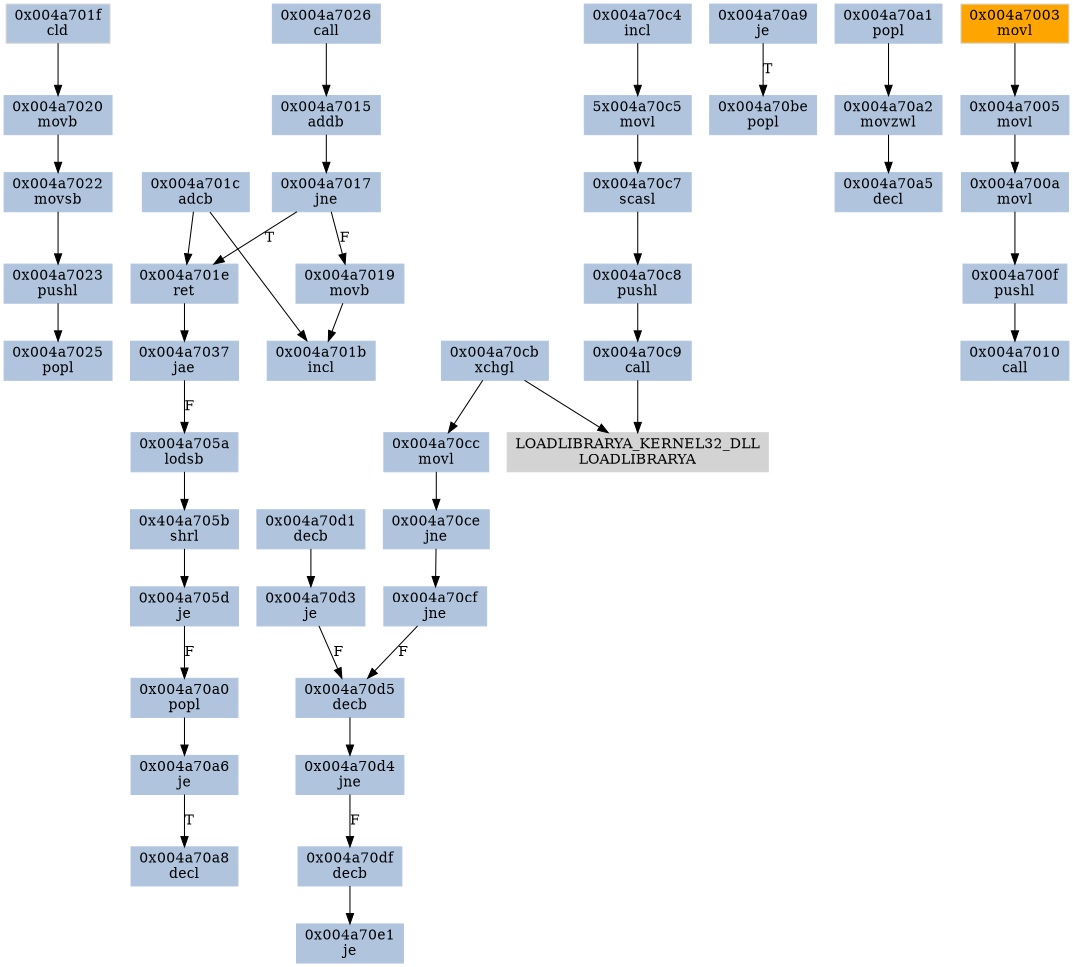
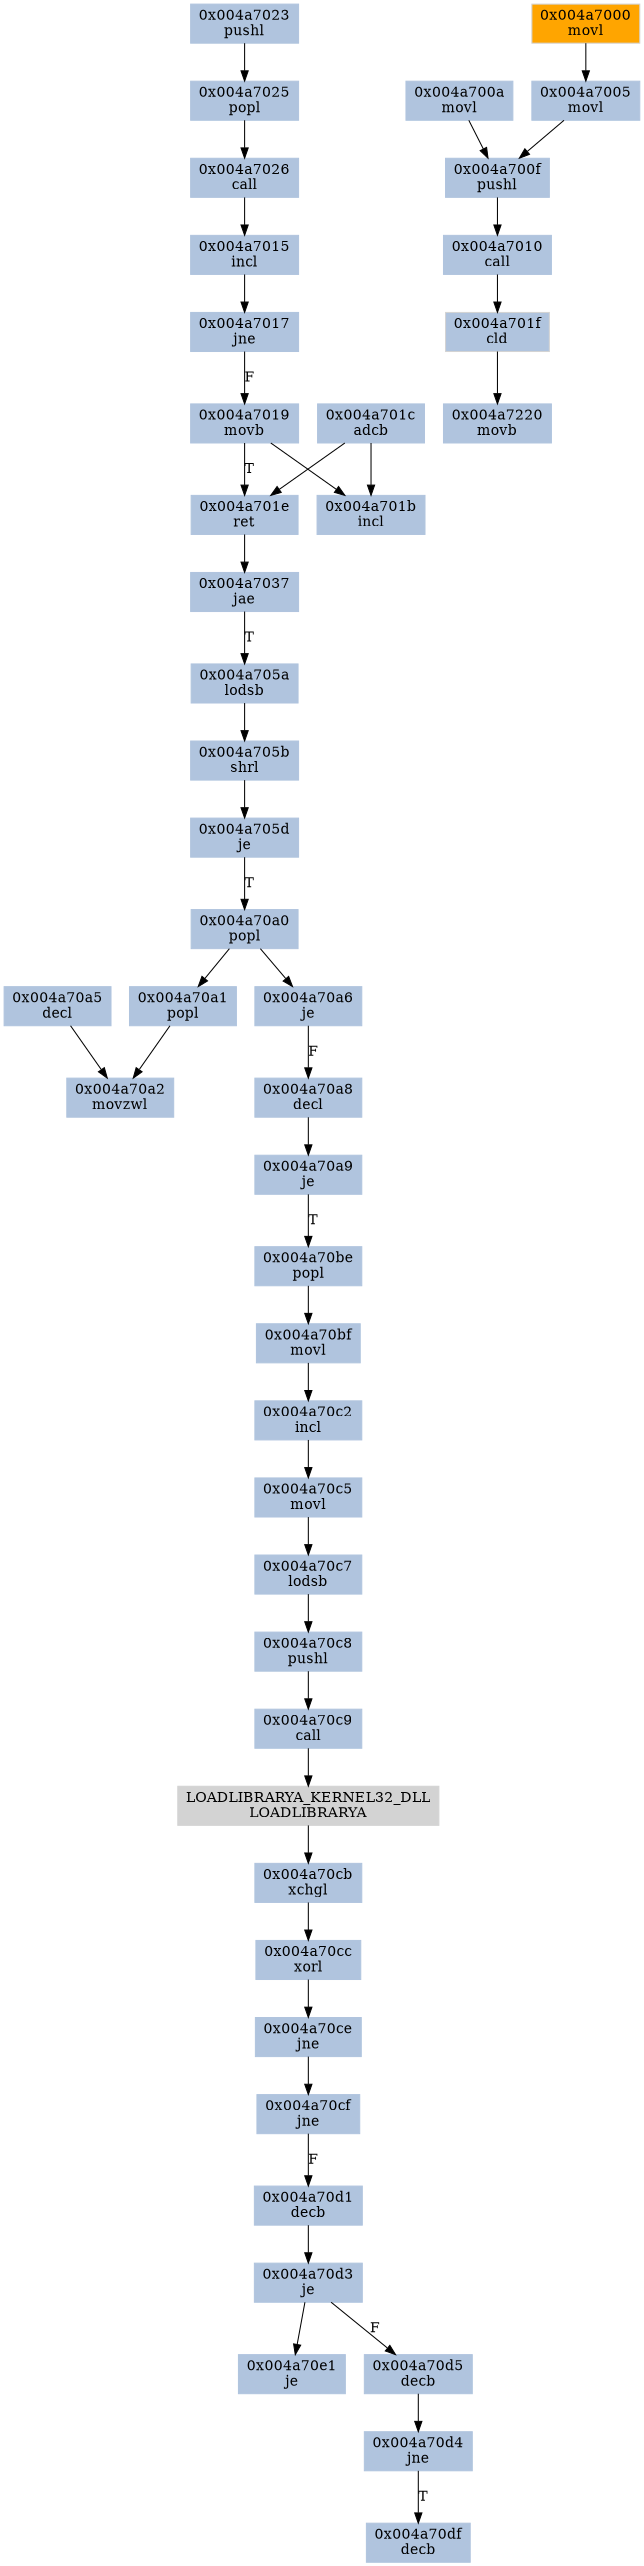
(638, 24) -> (308, 1420)
(1015, 24) -> (586, 24)
(58, 115) -> (497, 423)
(326, 115) -> (245, 255)
(638, 115) -> (308, 1497)
none -> (245, 134)
(889, 148) -> (86, 1048)
(1015, 148) -> (546, 136)
(58, 192) -> none
(638, 192) -> (308, 1575)
(260, 235) -> (245, 464)
none -> (497, 288)
(562, 404) -> (308, 1839)
(190, 406) -> (250, 638)
(436, 452) -> (308, 1960)
(184, 529) -> (245, 761)
(396, 648) -> (308, 2155)
(190, 652) -> (250, 883)
(190, 821) -> (313, 1052)
(355, 821) -> (423, 2497)
(350, 900) -> (301, 2323)
none -> (217, 964)
none -> (308, 1131)
none -> (308, 1343)
